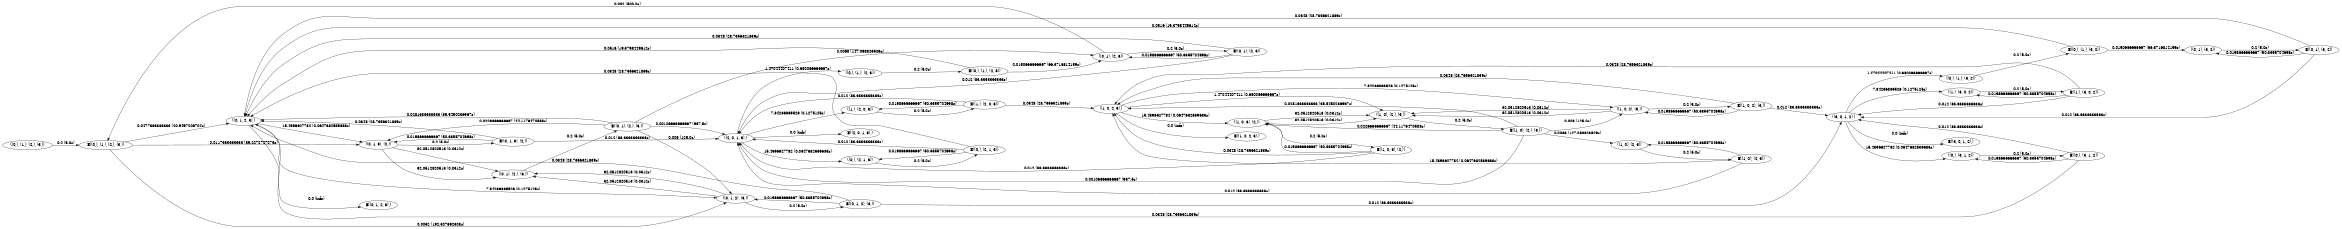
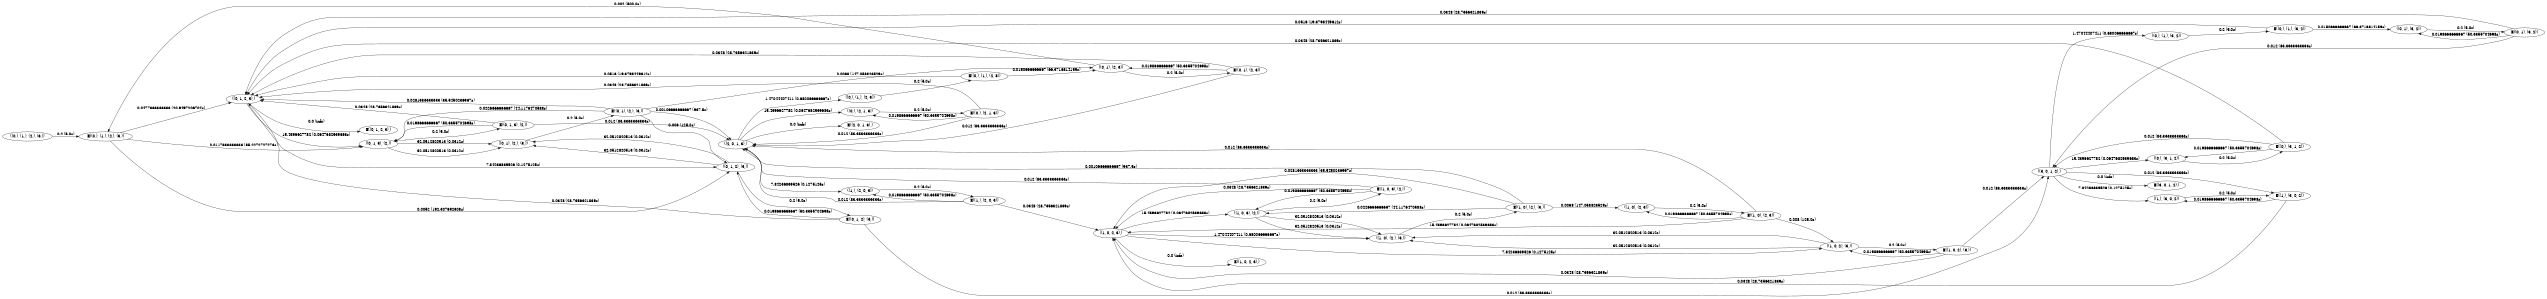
(1966, 107) -> (2170, 177)
(1586, 127) -> (1805, 227)
